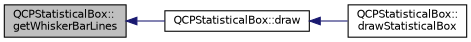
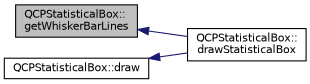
(151, 21) -> (168, 34)
